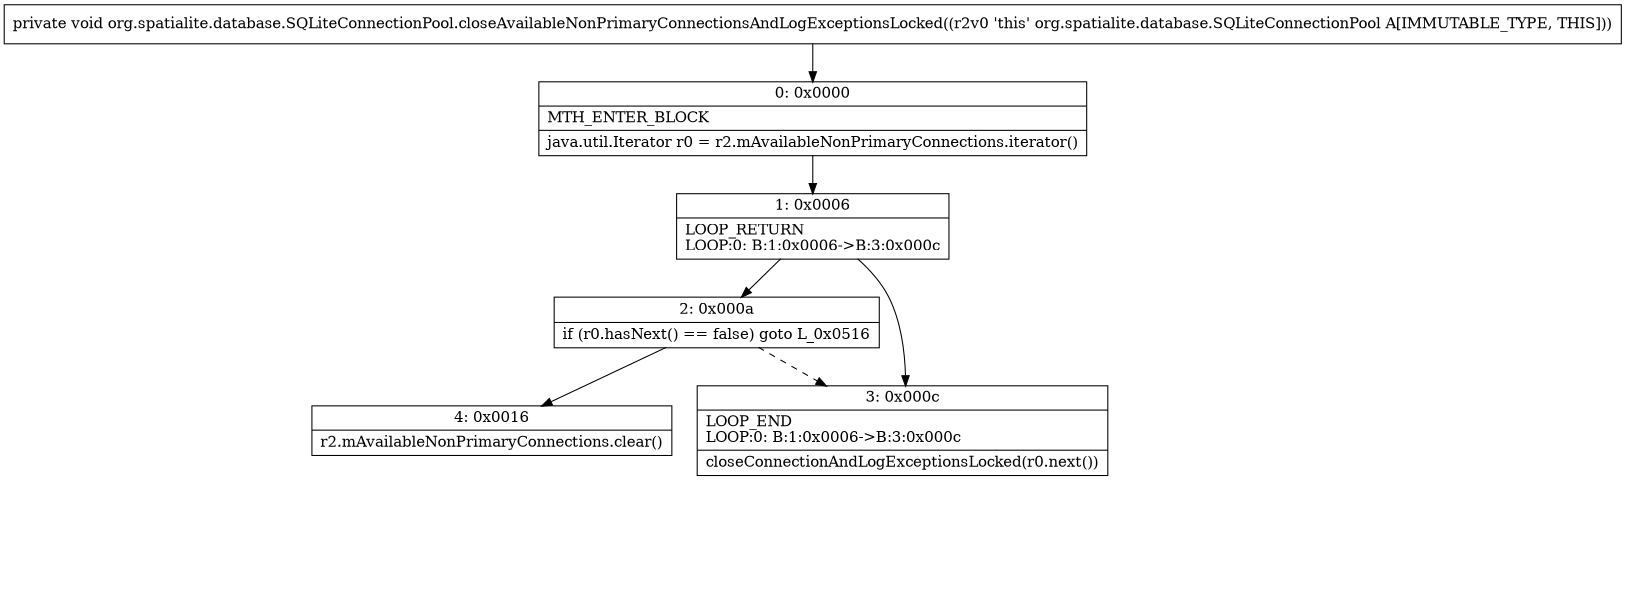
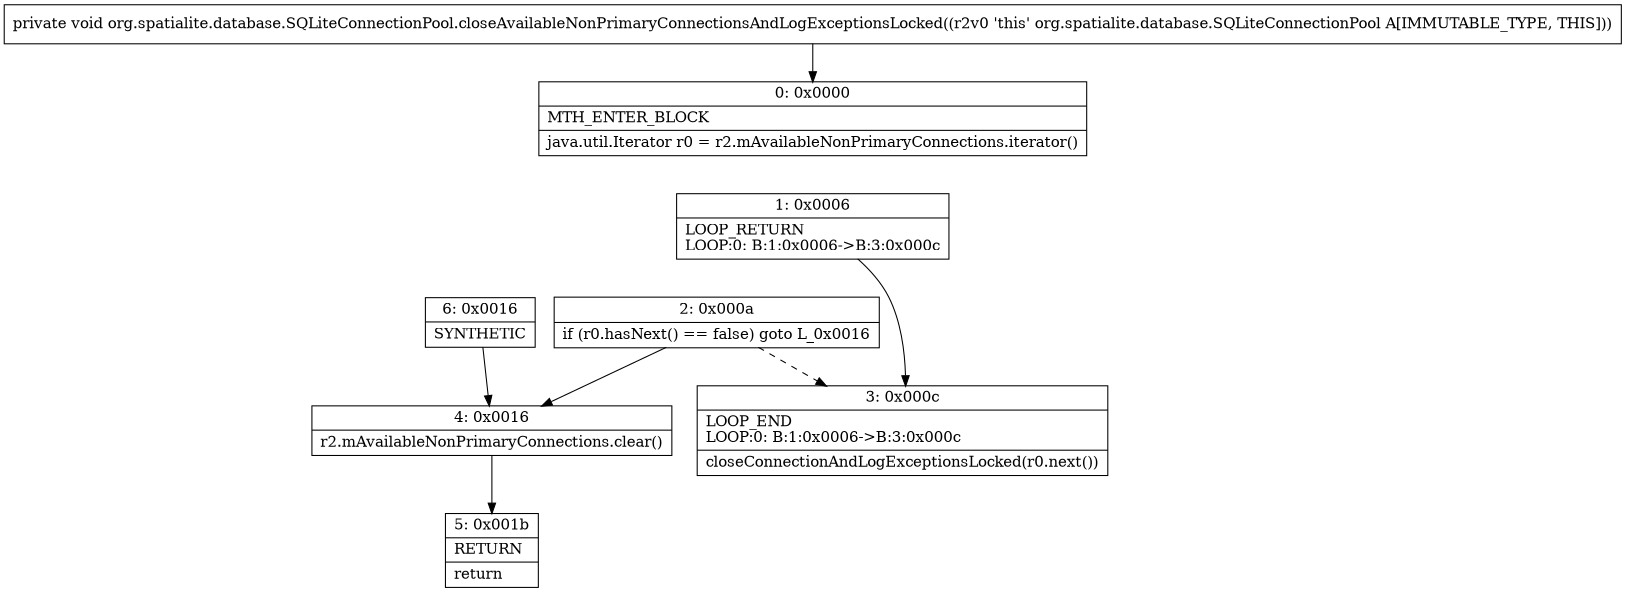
(813, 169) -> none
(765, 274) -> none
none -> (480, 322)
(717, 335) -> (717, 335)
none -> (492, 550)
